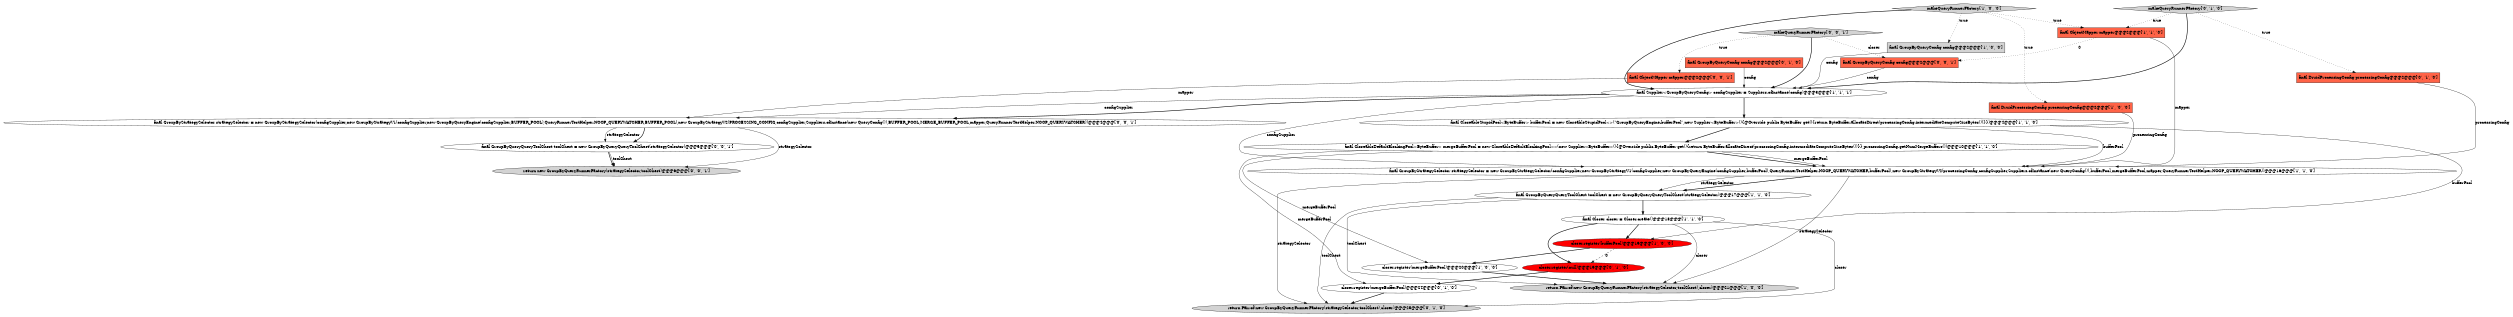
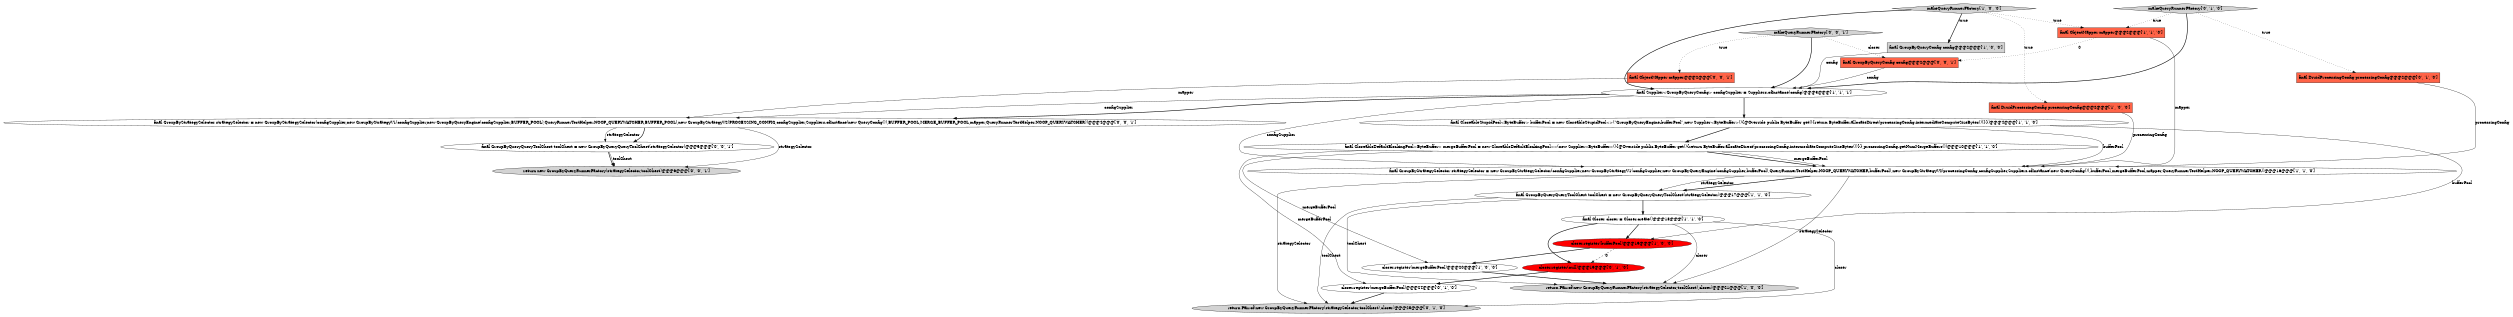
(1956, 27) -> (1956, 27)
(1744, 63) -> none
